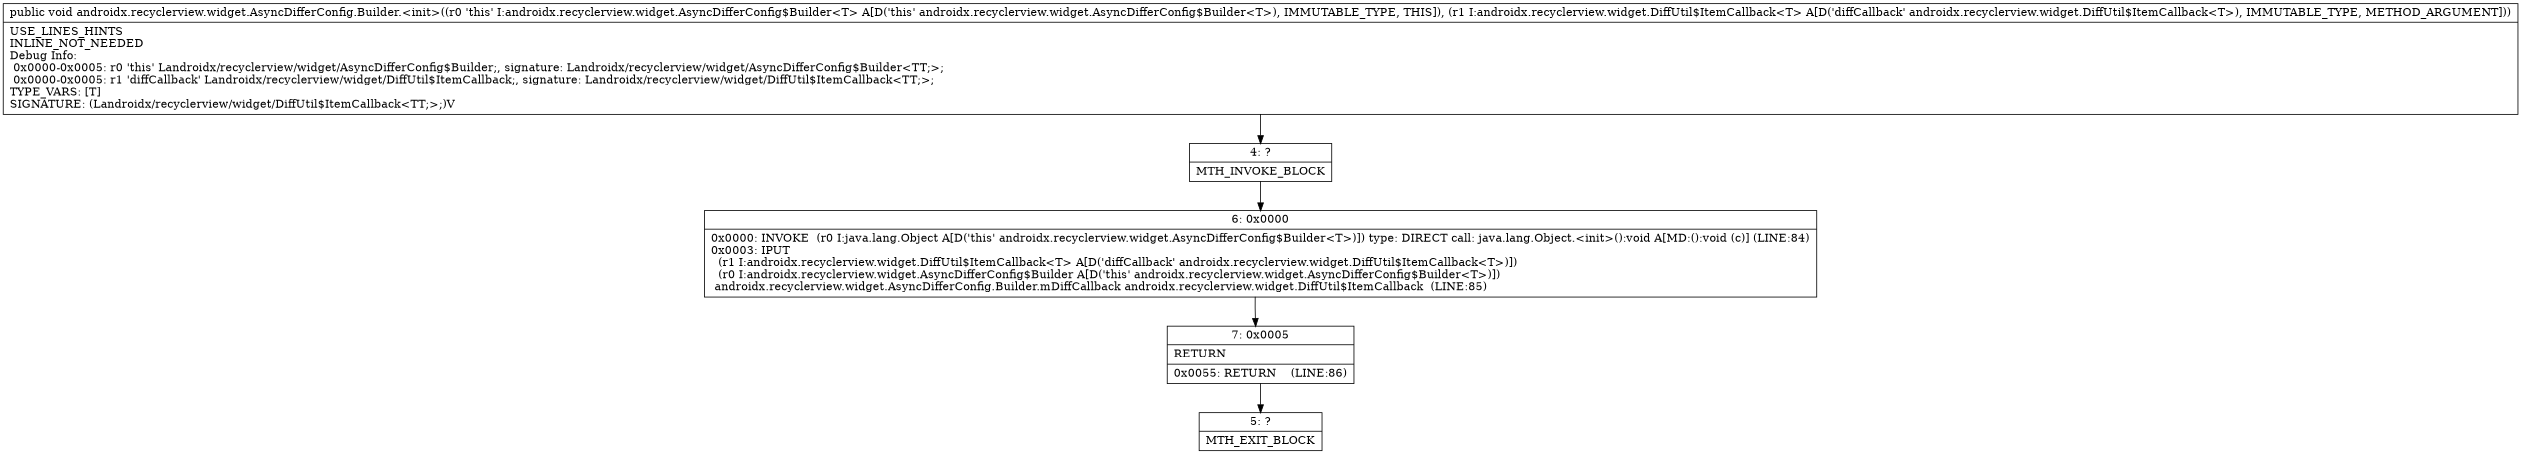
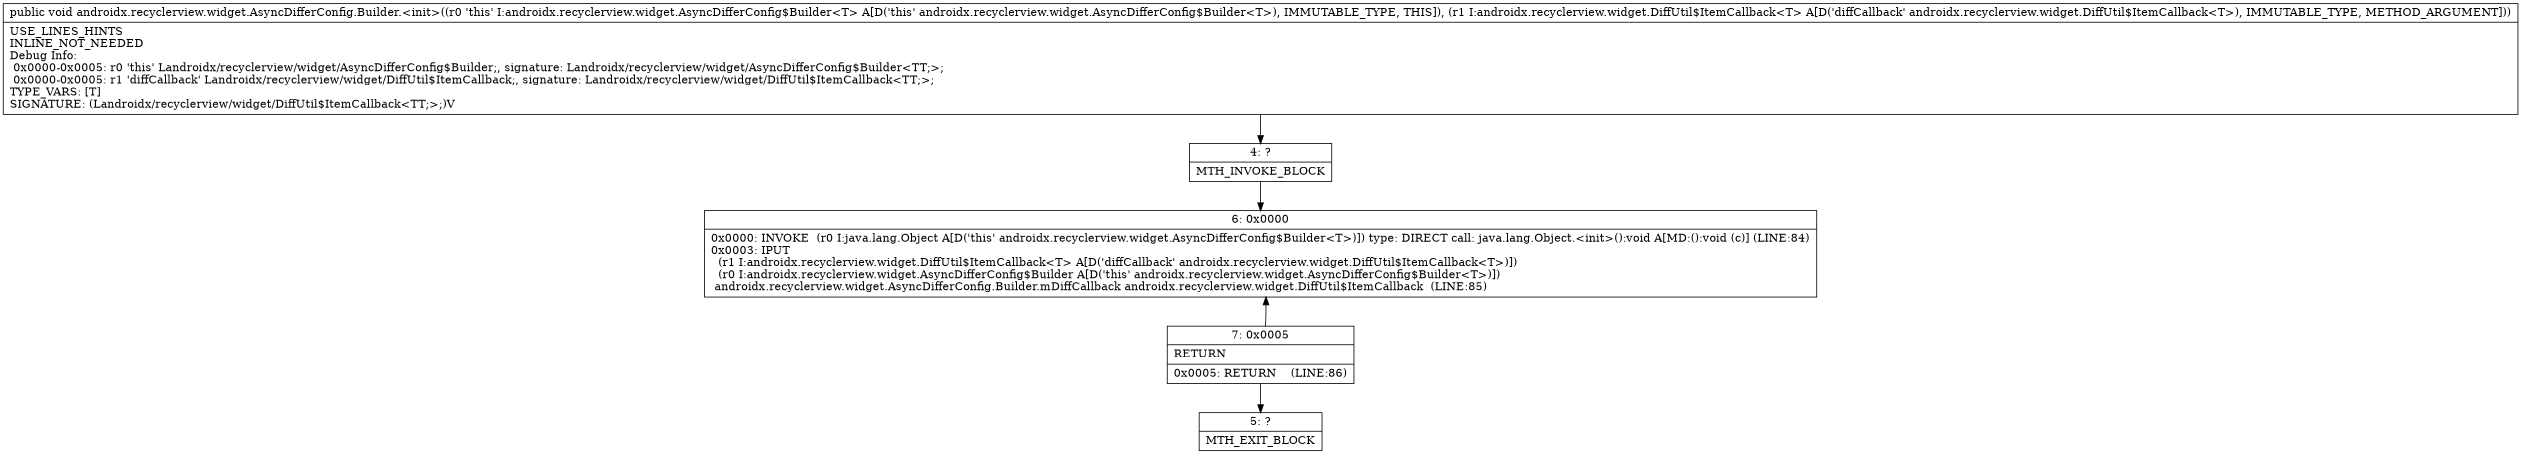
(1255, 308) -> (1266, 316)
(1261, 373) -> (1261, 373)
